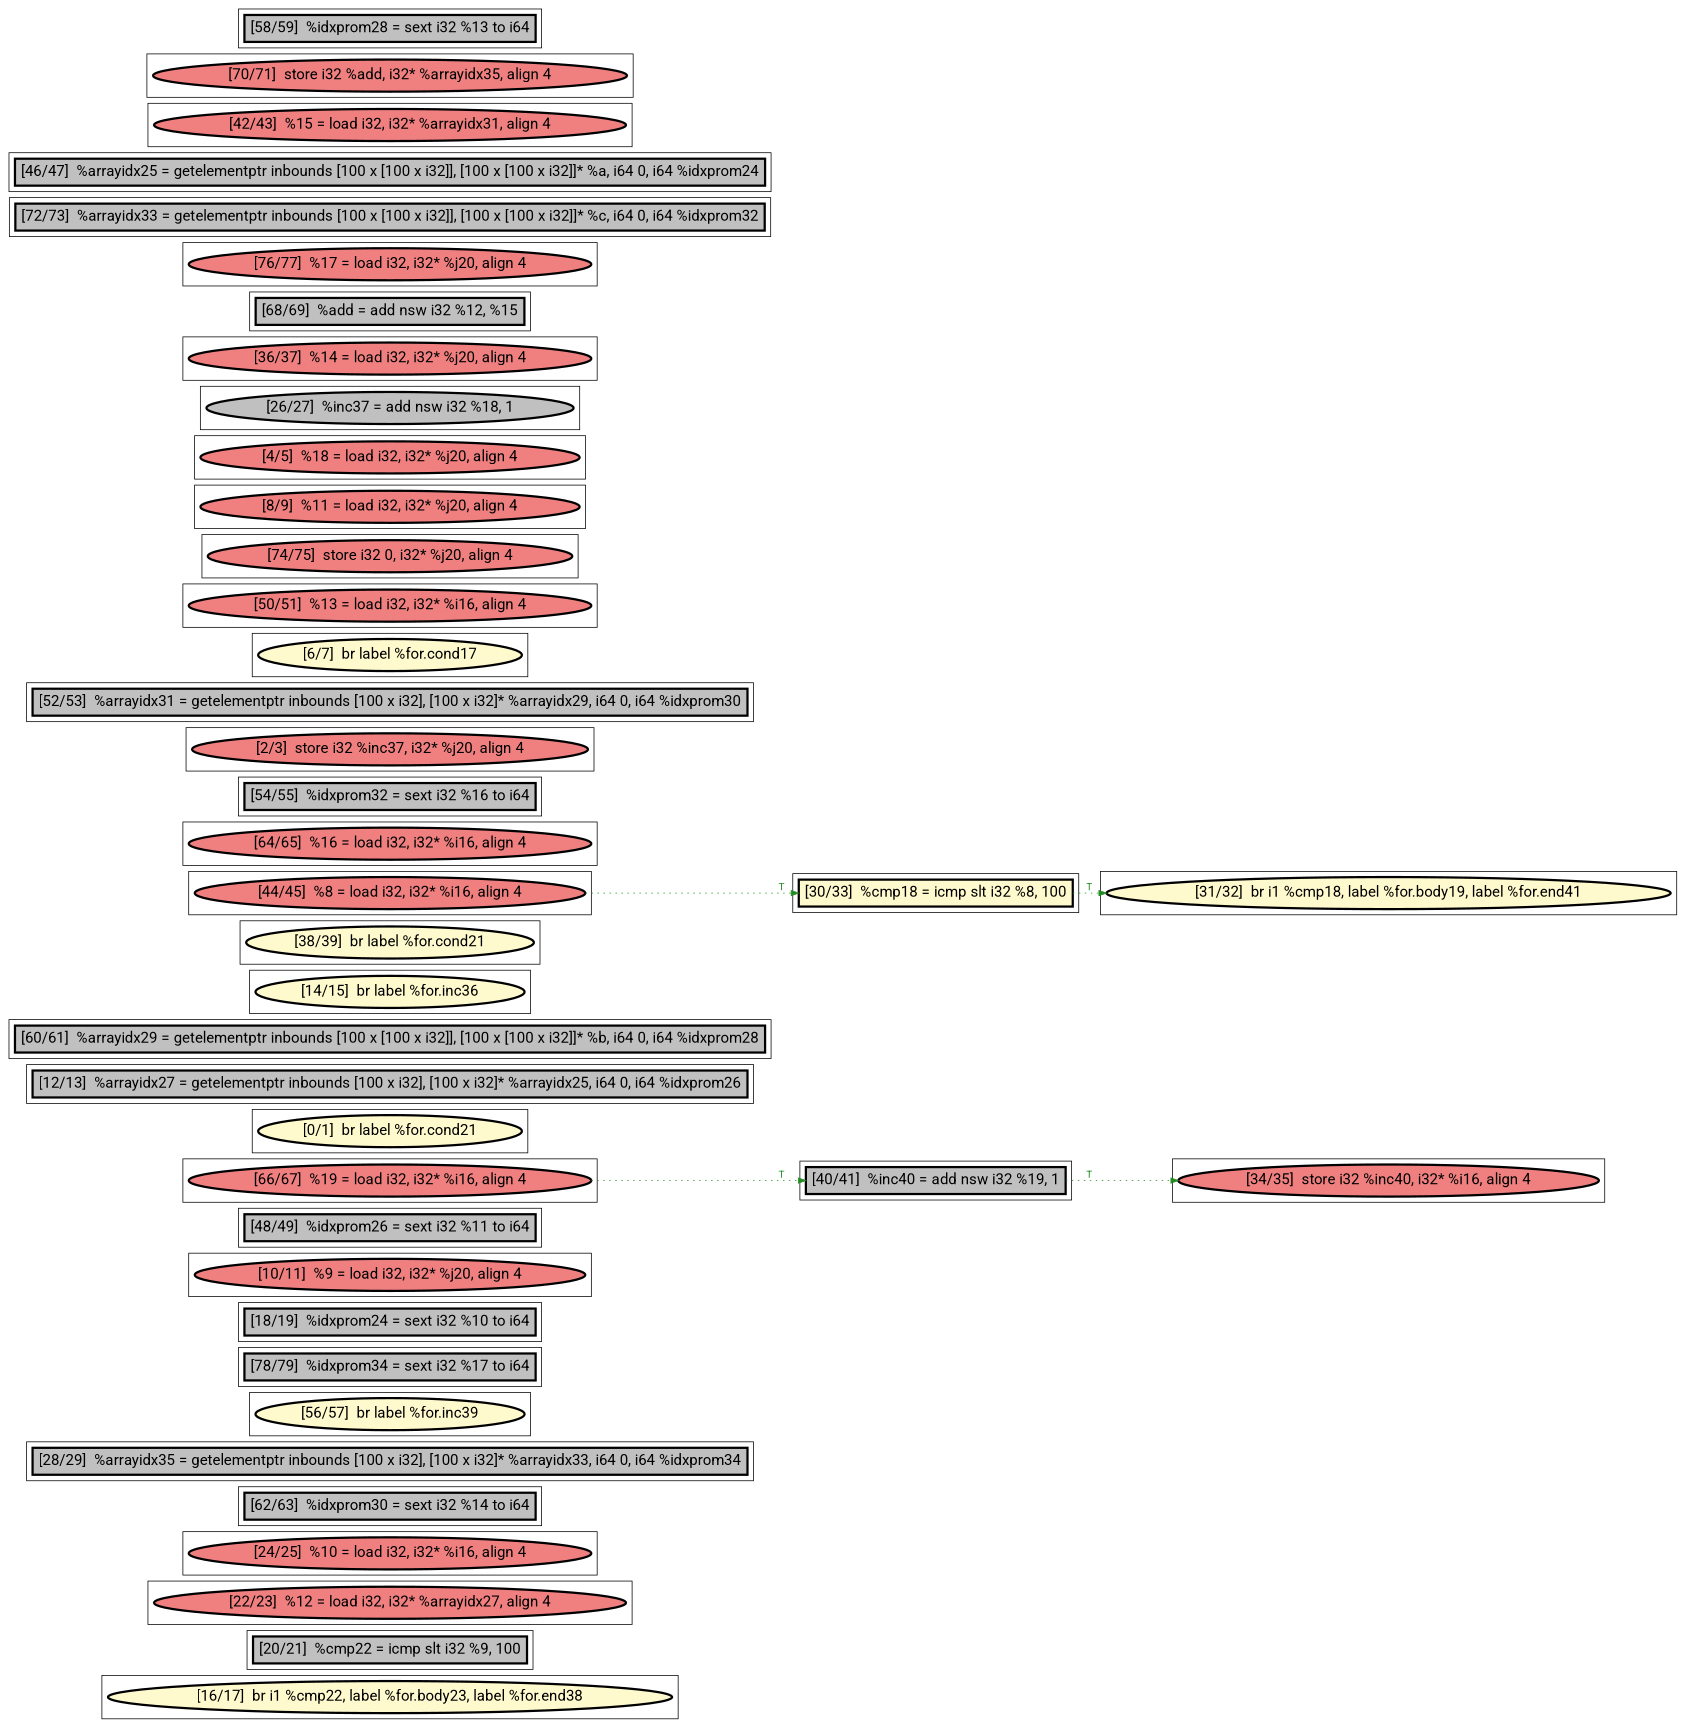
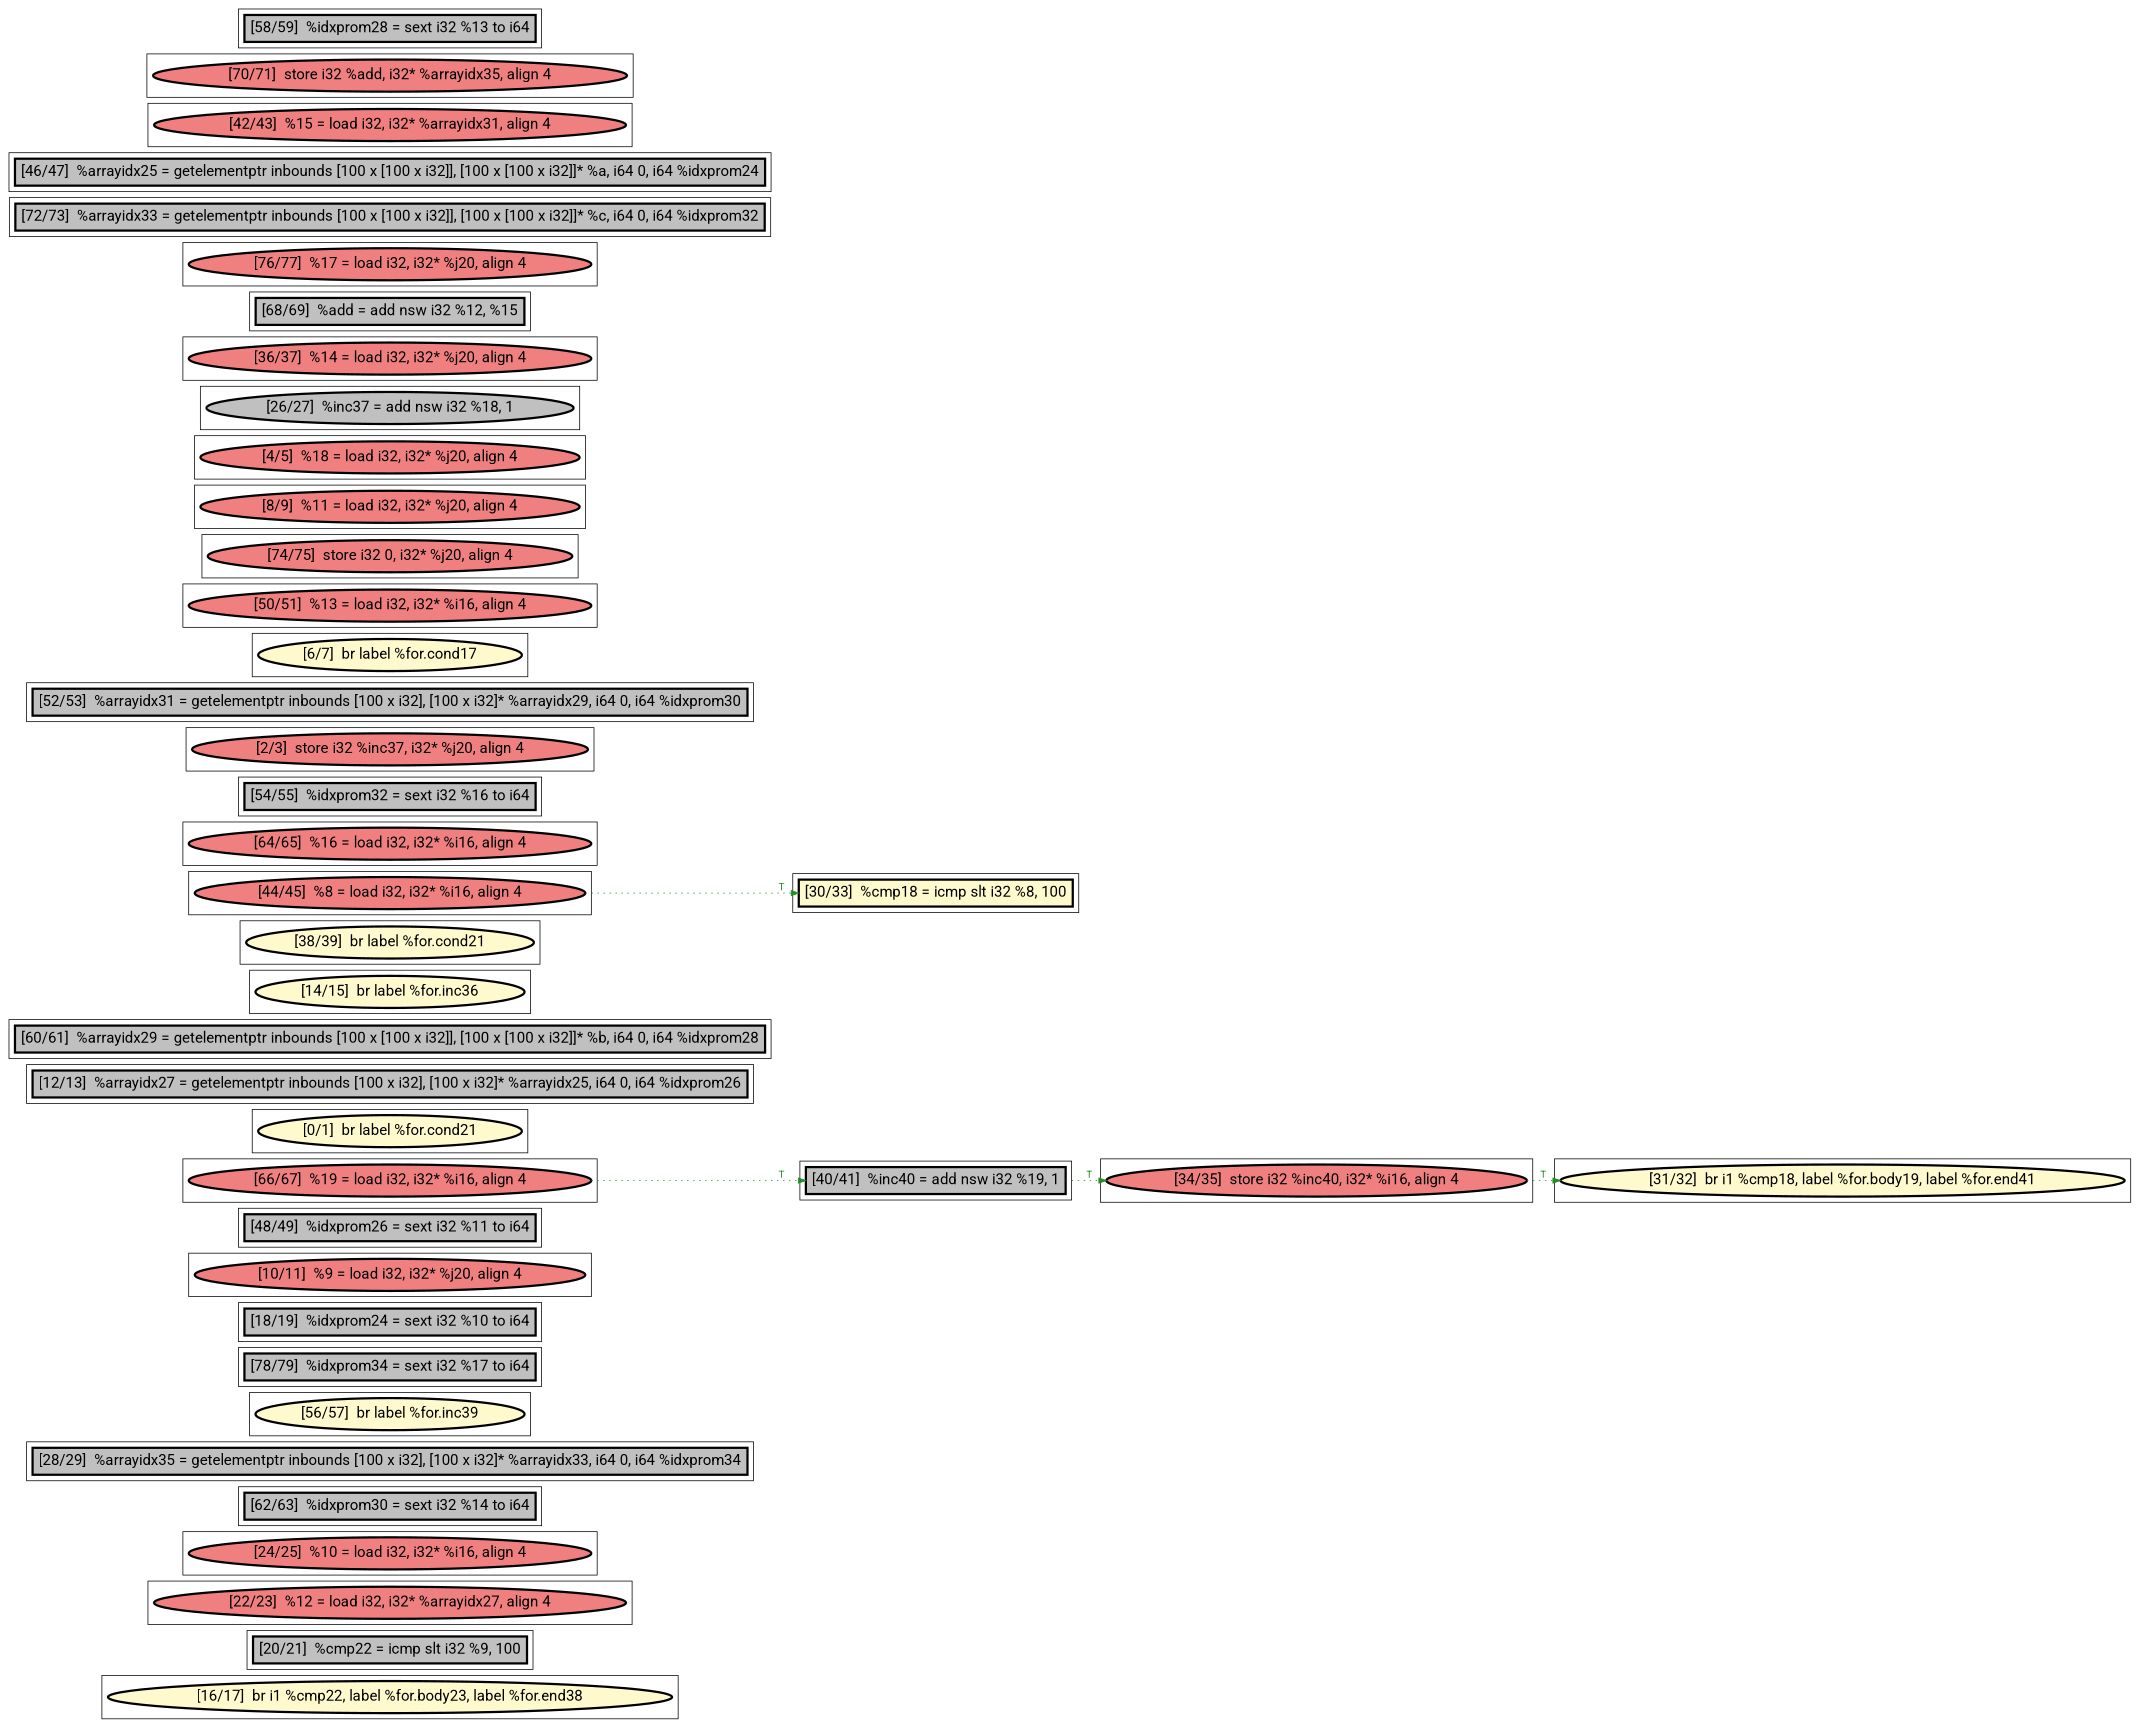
(1086, 893) -> (1540, 1181)
